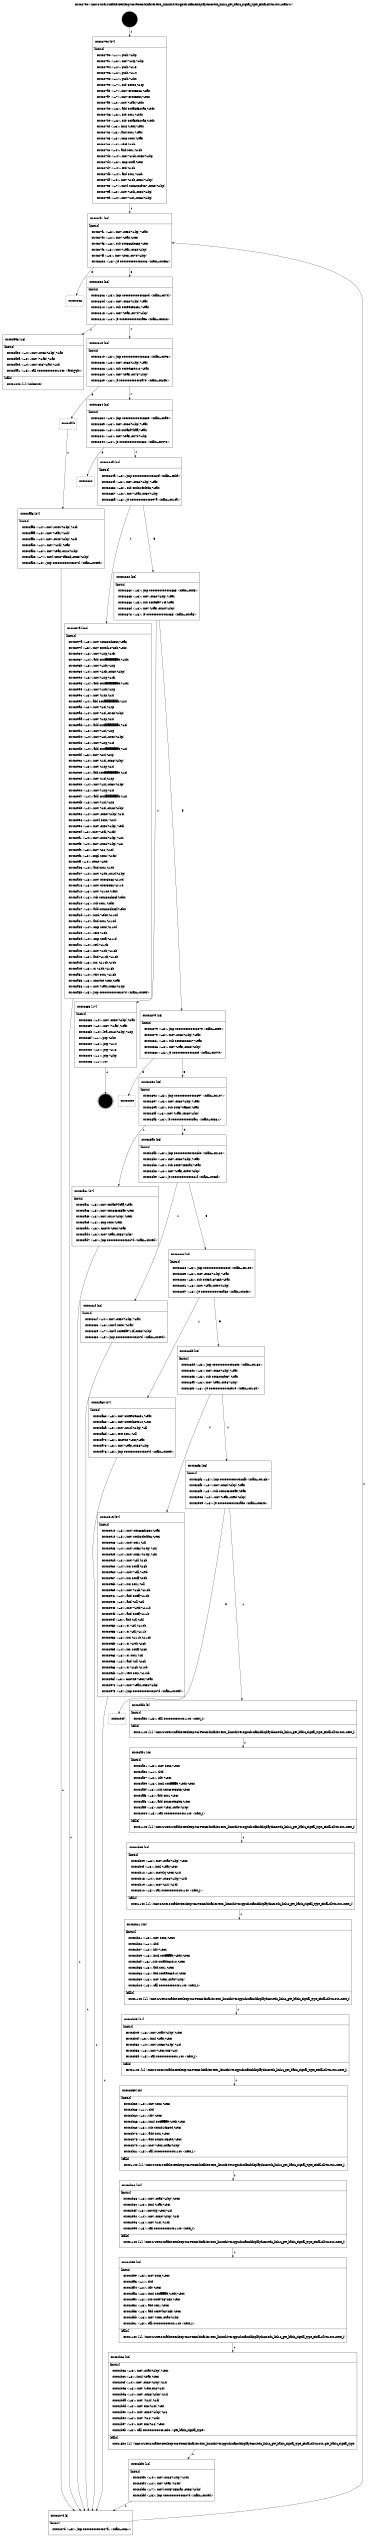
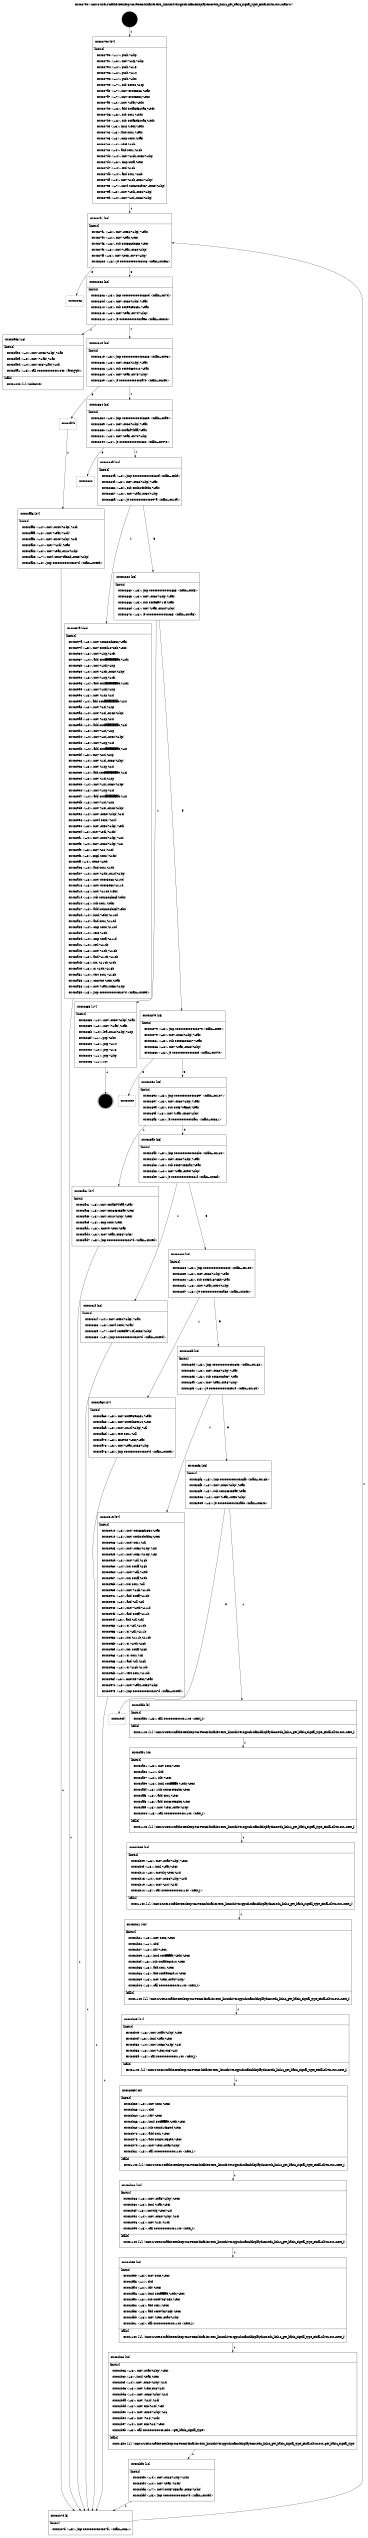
(228, 1427) -> (228, 1427)
